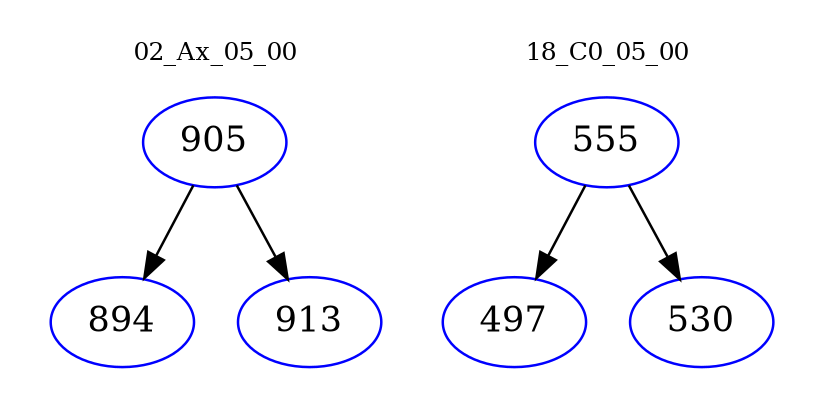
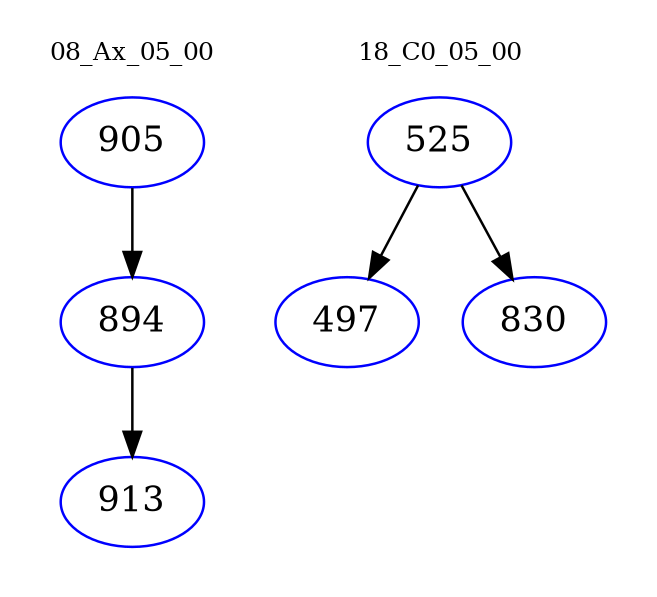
(216, 54) -> (132, 54)
(607, 142) -> (440, 142)
(256, 221) -> (132, 400)
(702, 322) -> (534, 322)
